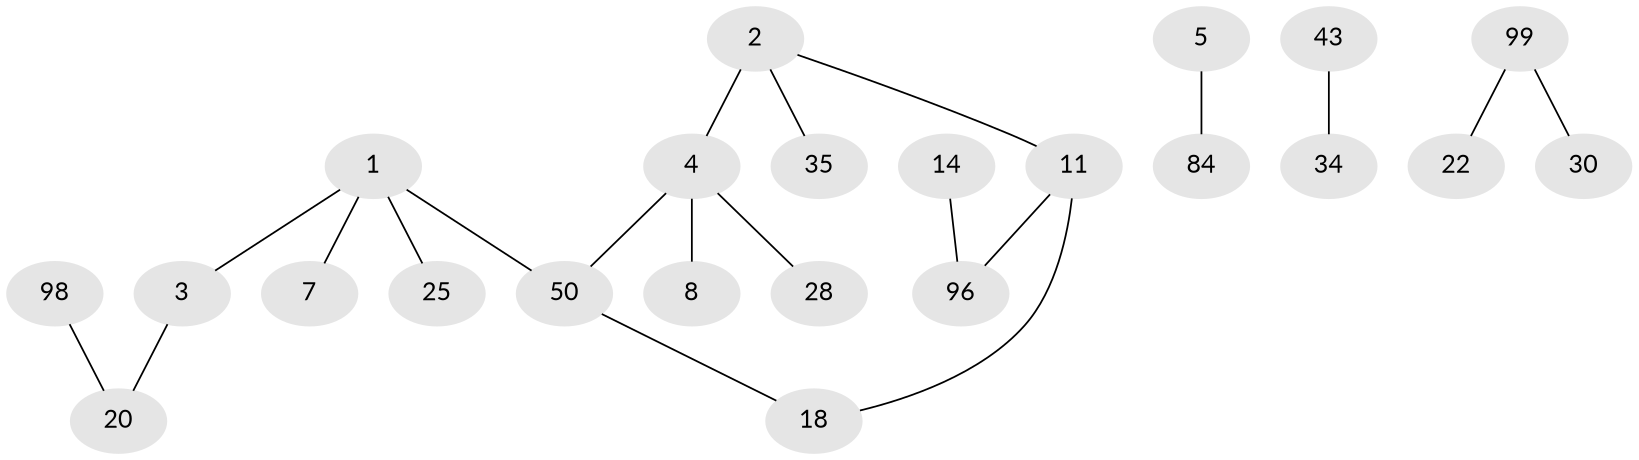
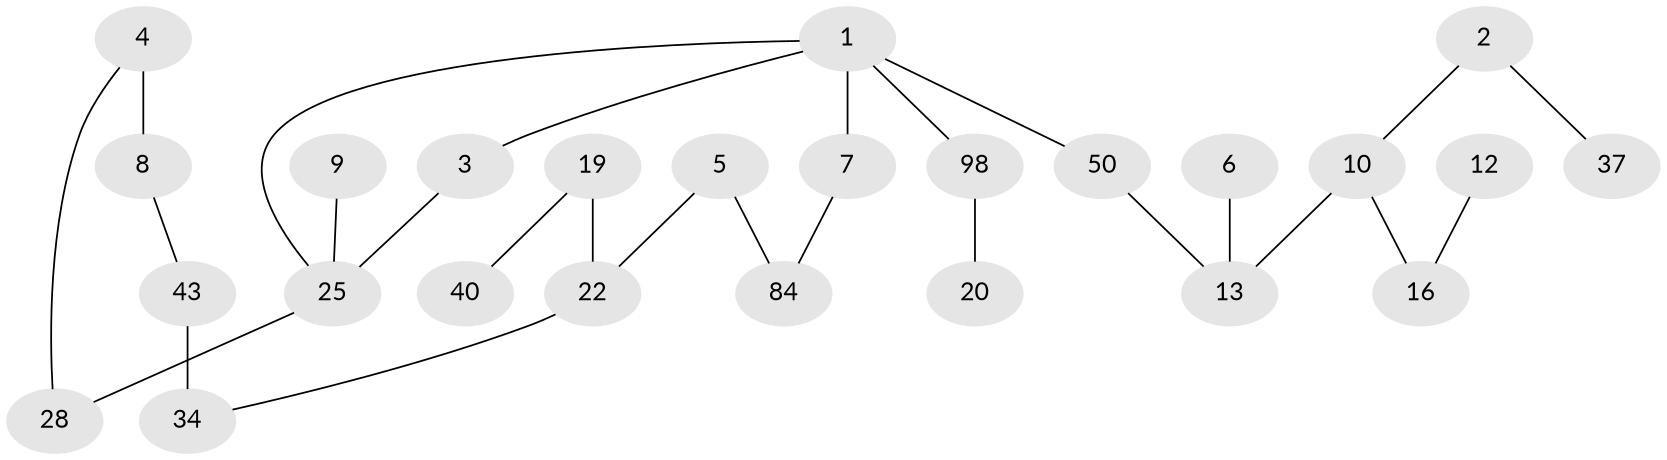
(1520, 39) -> (593, 166)
none -> (911, 102)
(724, 103) -> none
none -> (338, 166)
(819, 166) -> (1612, 166)
(947, 166) -> (1485, 166)
(1074, 166) -> (1357, 166)
none -> (1230, 166)
(1584, 166) -> (465, 294)
none -> (165, 230)
(628, 230) -> none
none -> (657, 230)
none -> (816, 230)
(961, 294) -> (1421, 294)
none -> (199, 355)
(150, 358) -> (399, 230)
none -> (396, 368)
(814, 421) -> (1230, 294)
